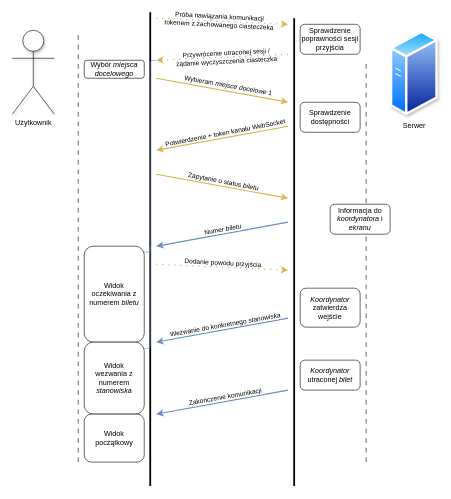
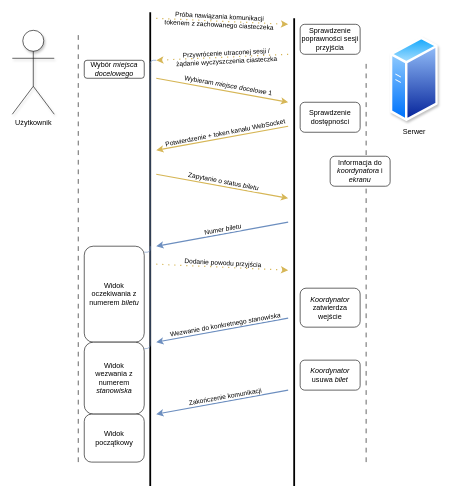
(414, 73) -> (414, 79)
(360, 219) -> (360, 171)
(330, 375) -> (330, 375)
